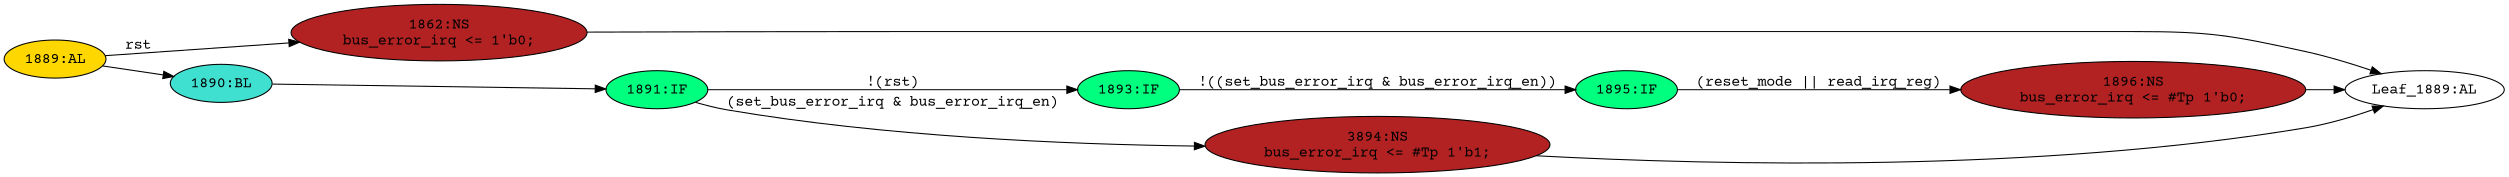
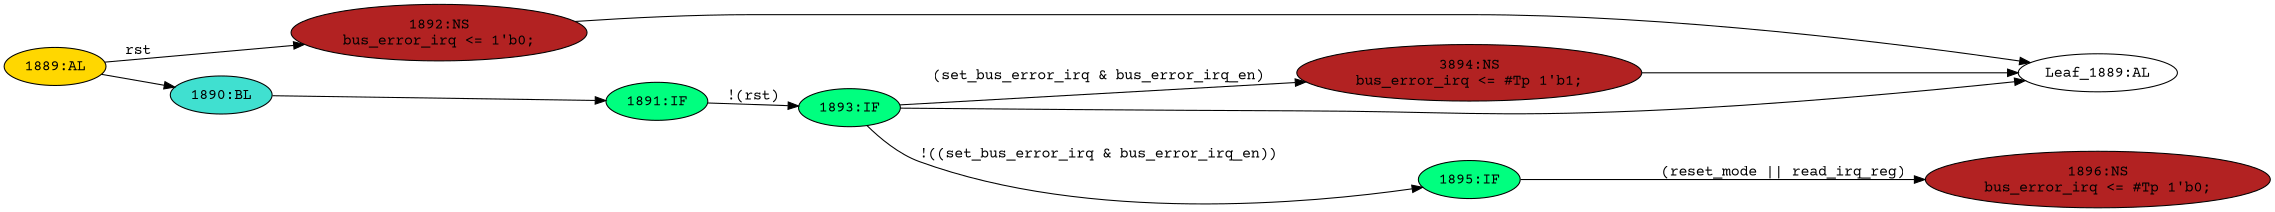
(439, 33) -> (439, 33)
(2320, 90) -> (1458, 113)
(944, 135) -> (1098, 94)
